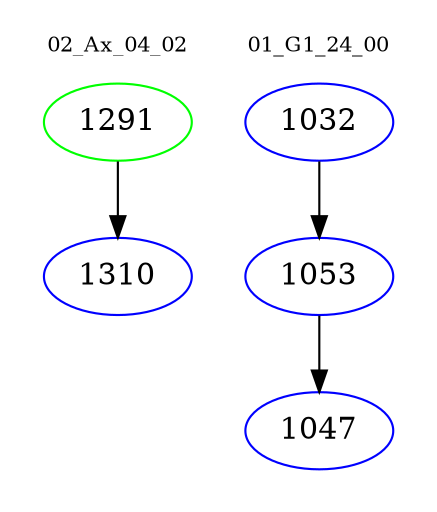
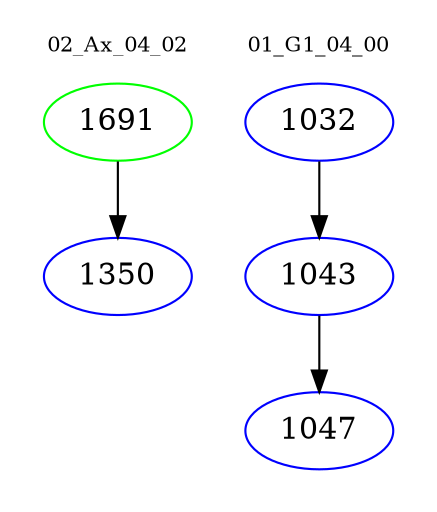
(319, 46) -> (319, 46)
(118, 122) -> (118, 122)
(118, 276) -> (118, 276)
(319, 276) -> (319, 276)
